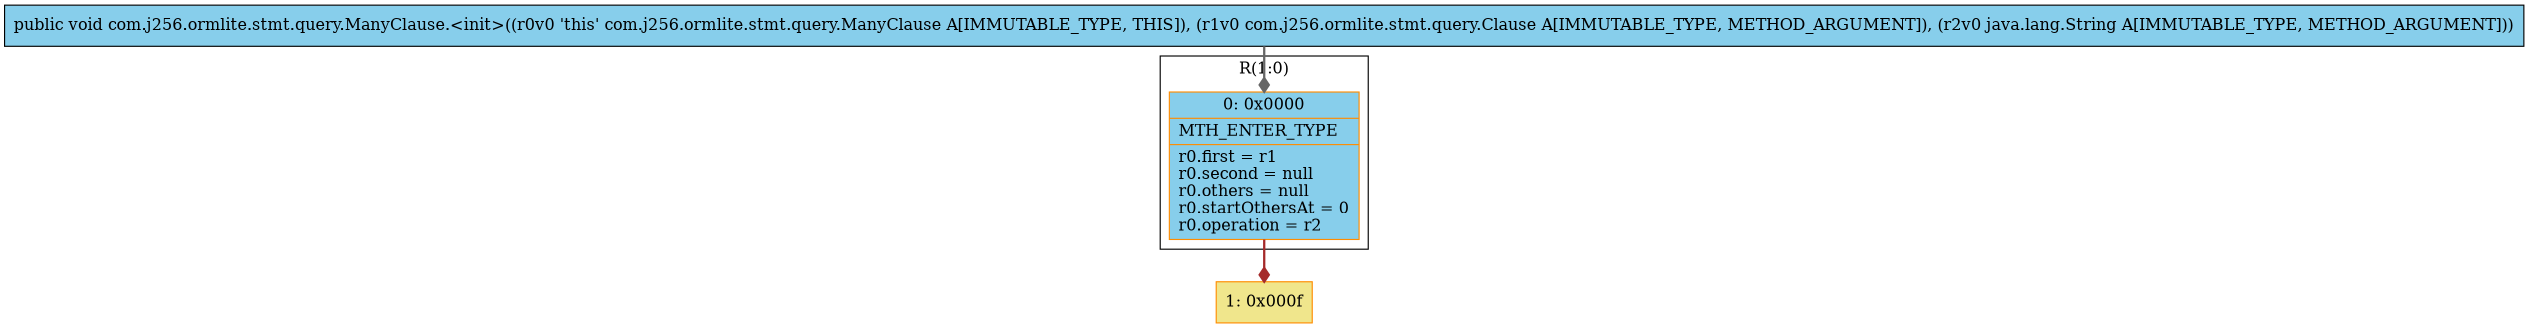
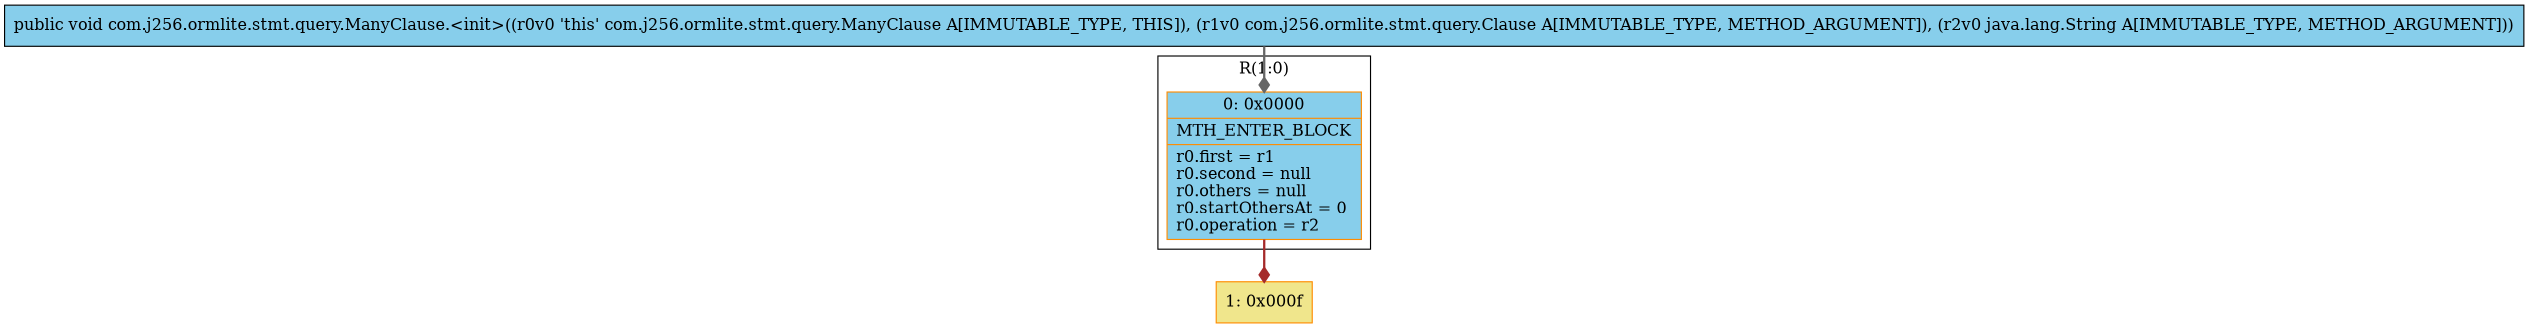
(1259, 131) -> (1264, 131)
